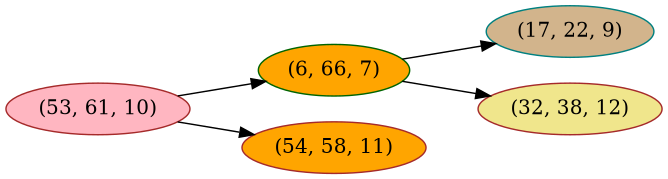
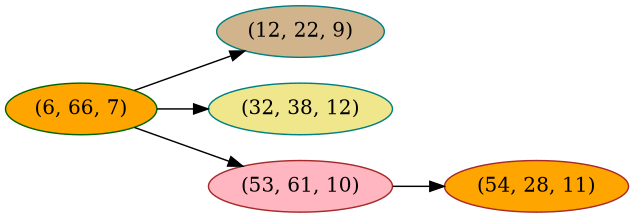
(570, 32) -> (300, 32)
(214, 90) -> (182, 144)
(570, 109) -> (300, 109)
(334, 148) -> (537, 186)
